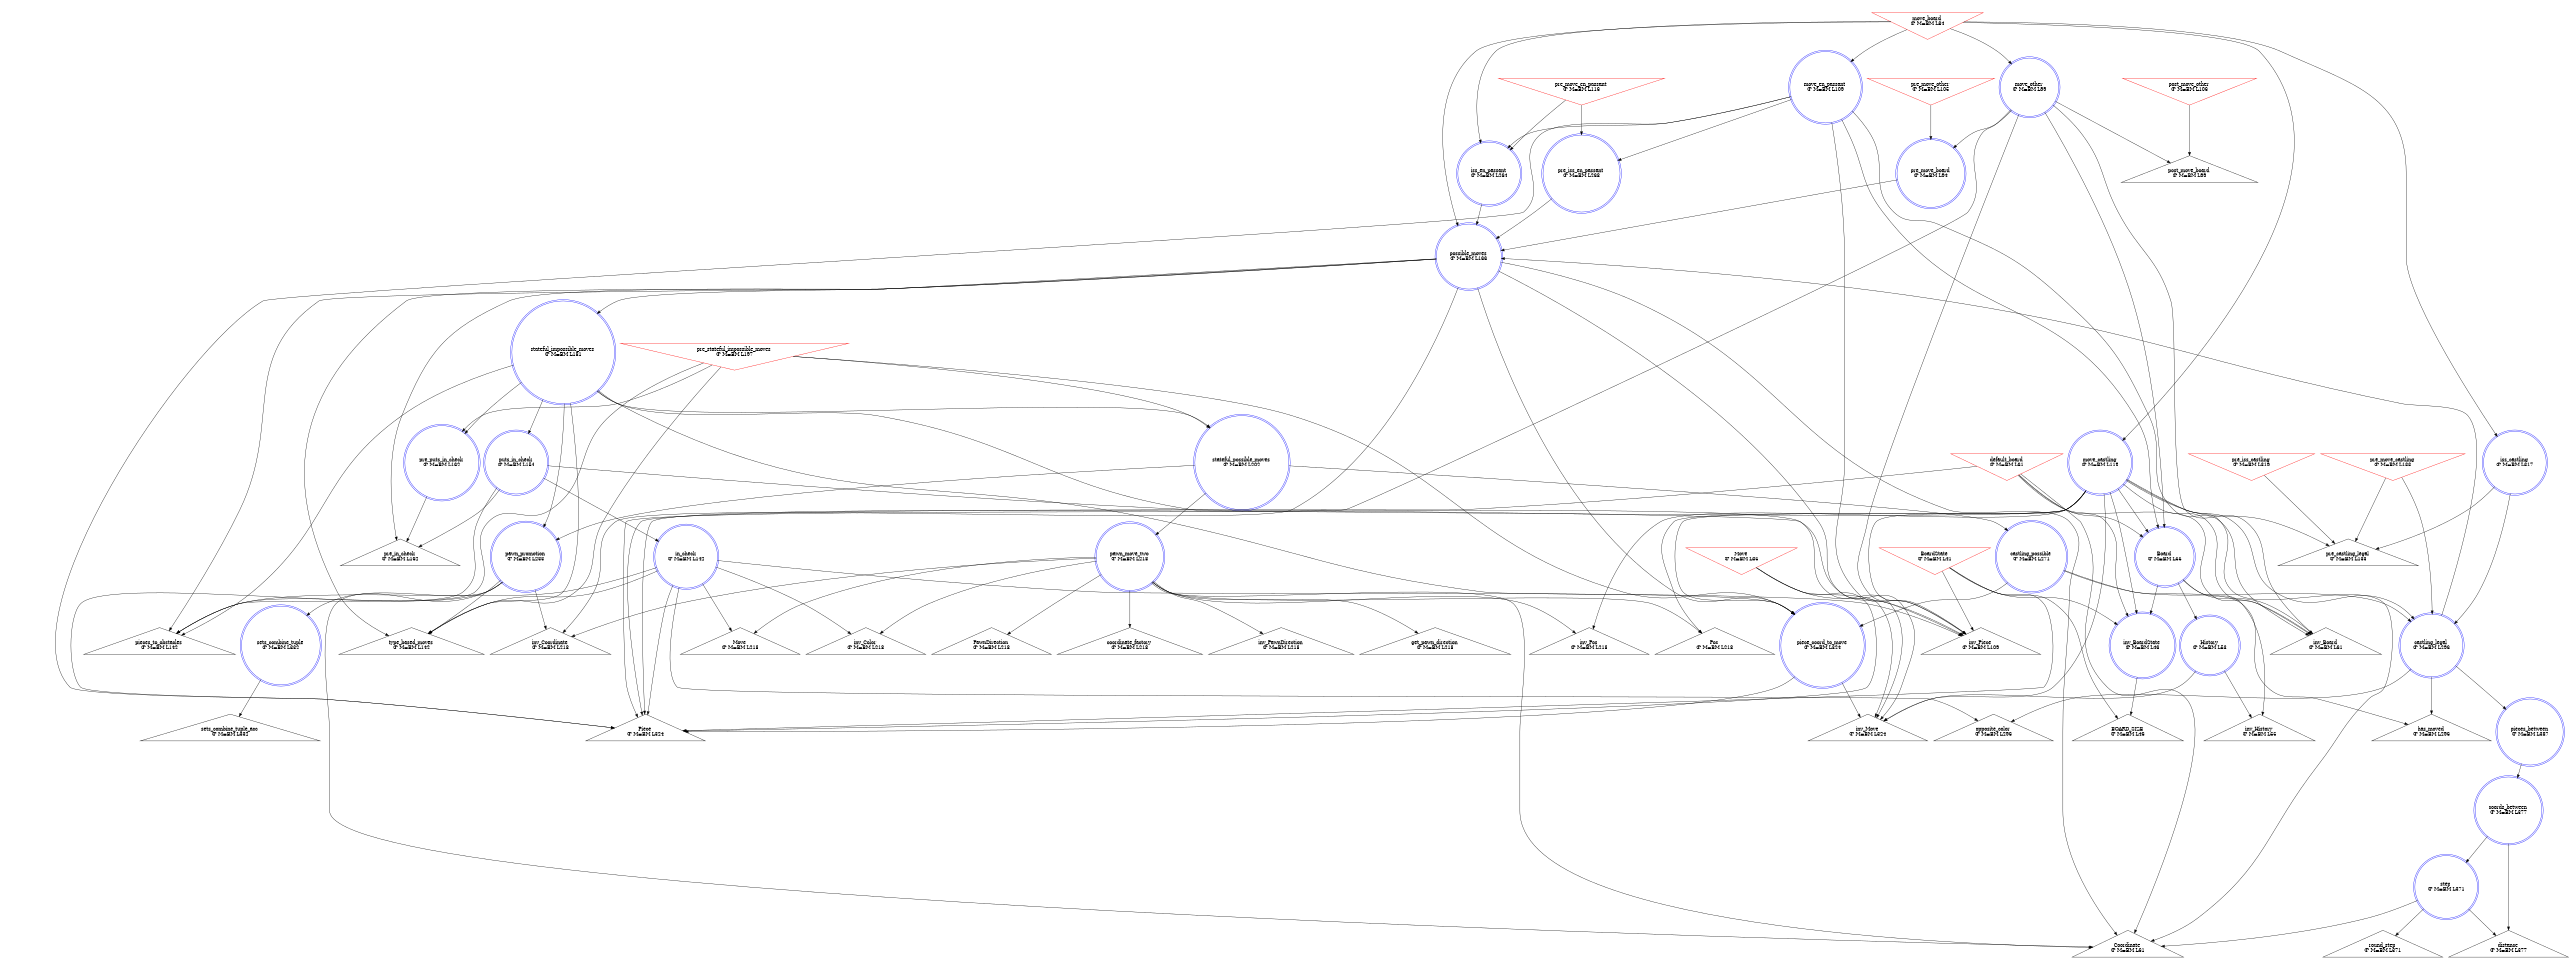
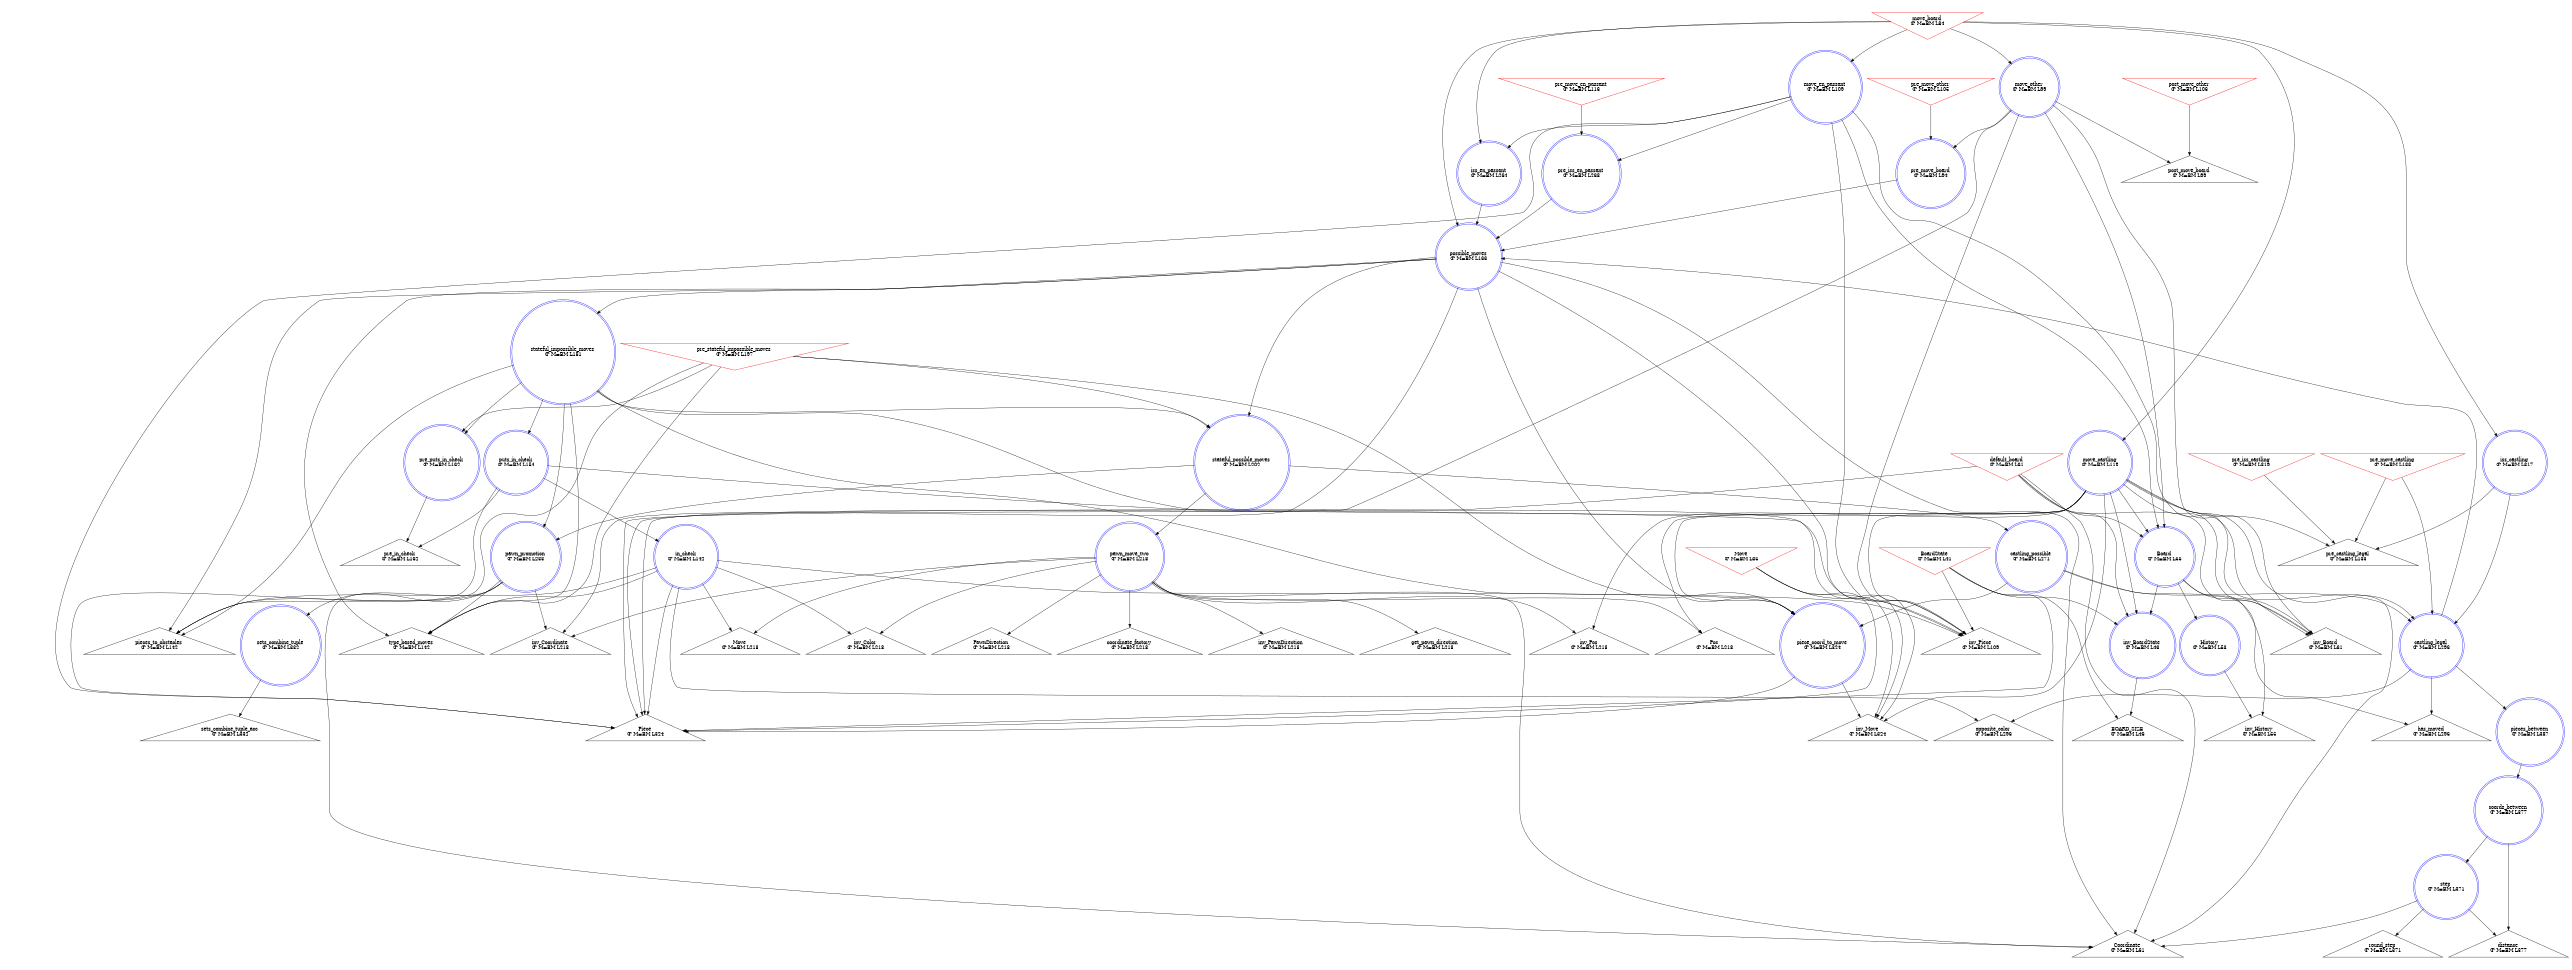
(1538, 123) -> none
(527, 297) -> (1311, 297)
(2043, 697) -> none
